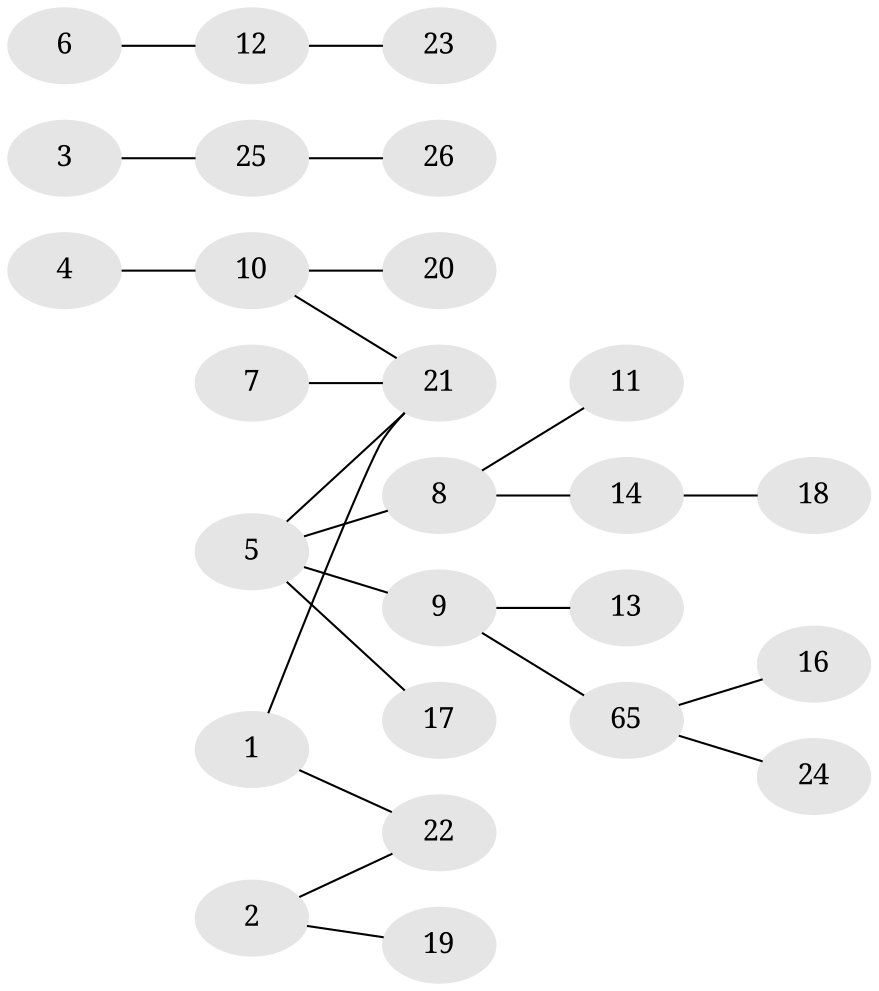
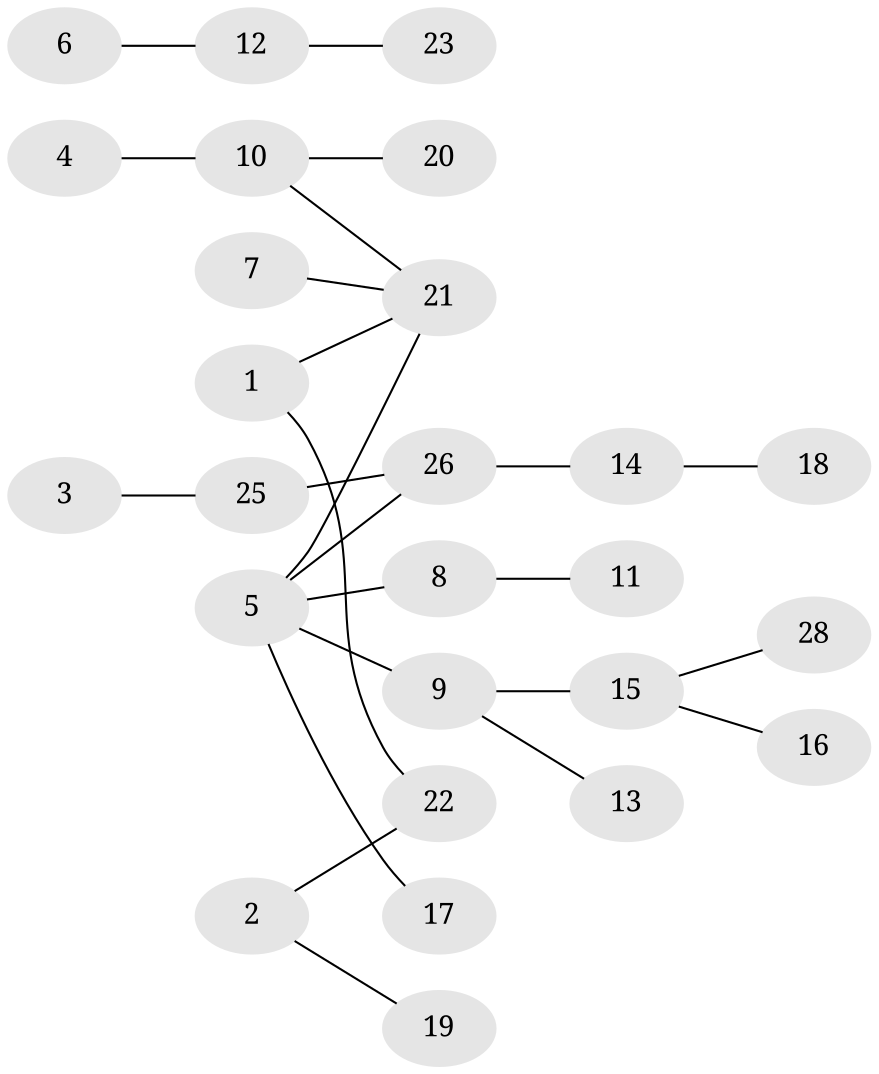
(533, 496) -> (533, 466)
none -> (354, 531)
(627, 720) -> (627, 691)
(814, 777) -> (814, 635)
